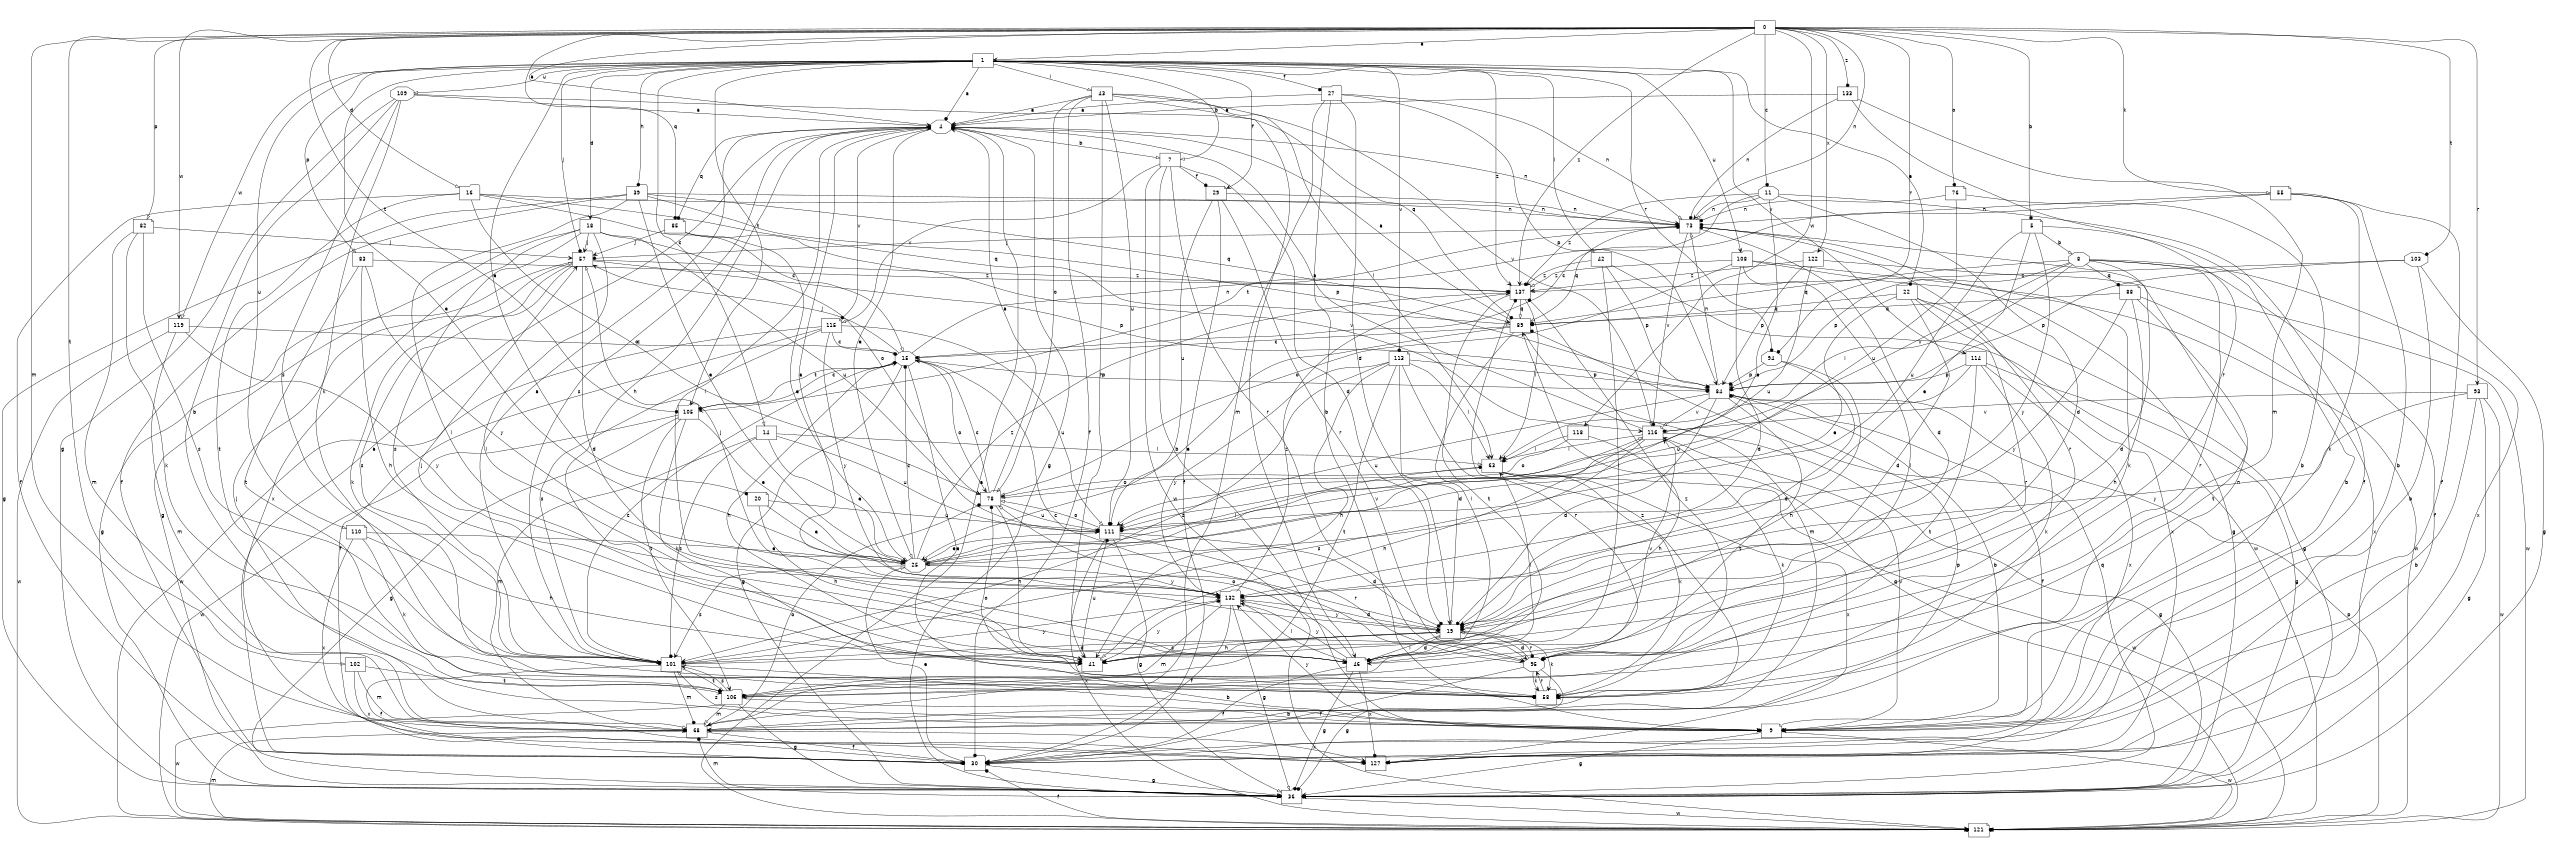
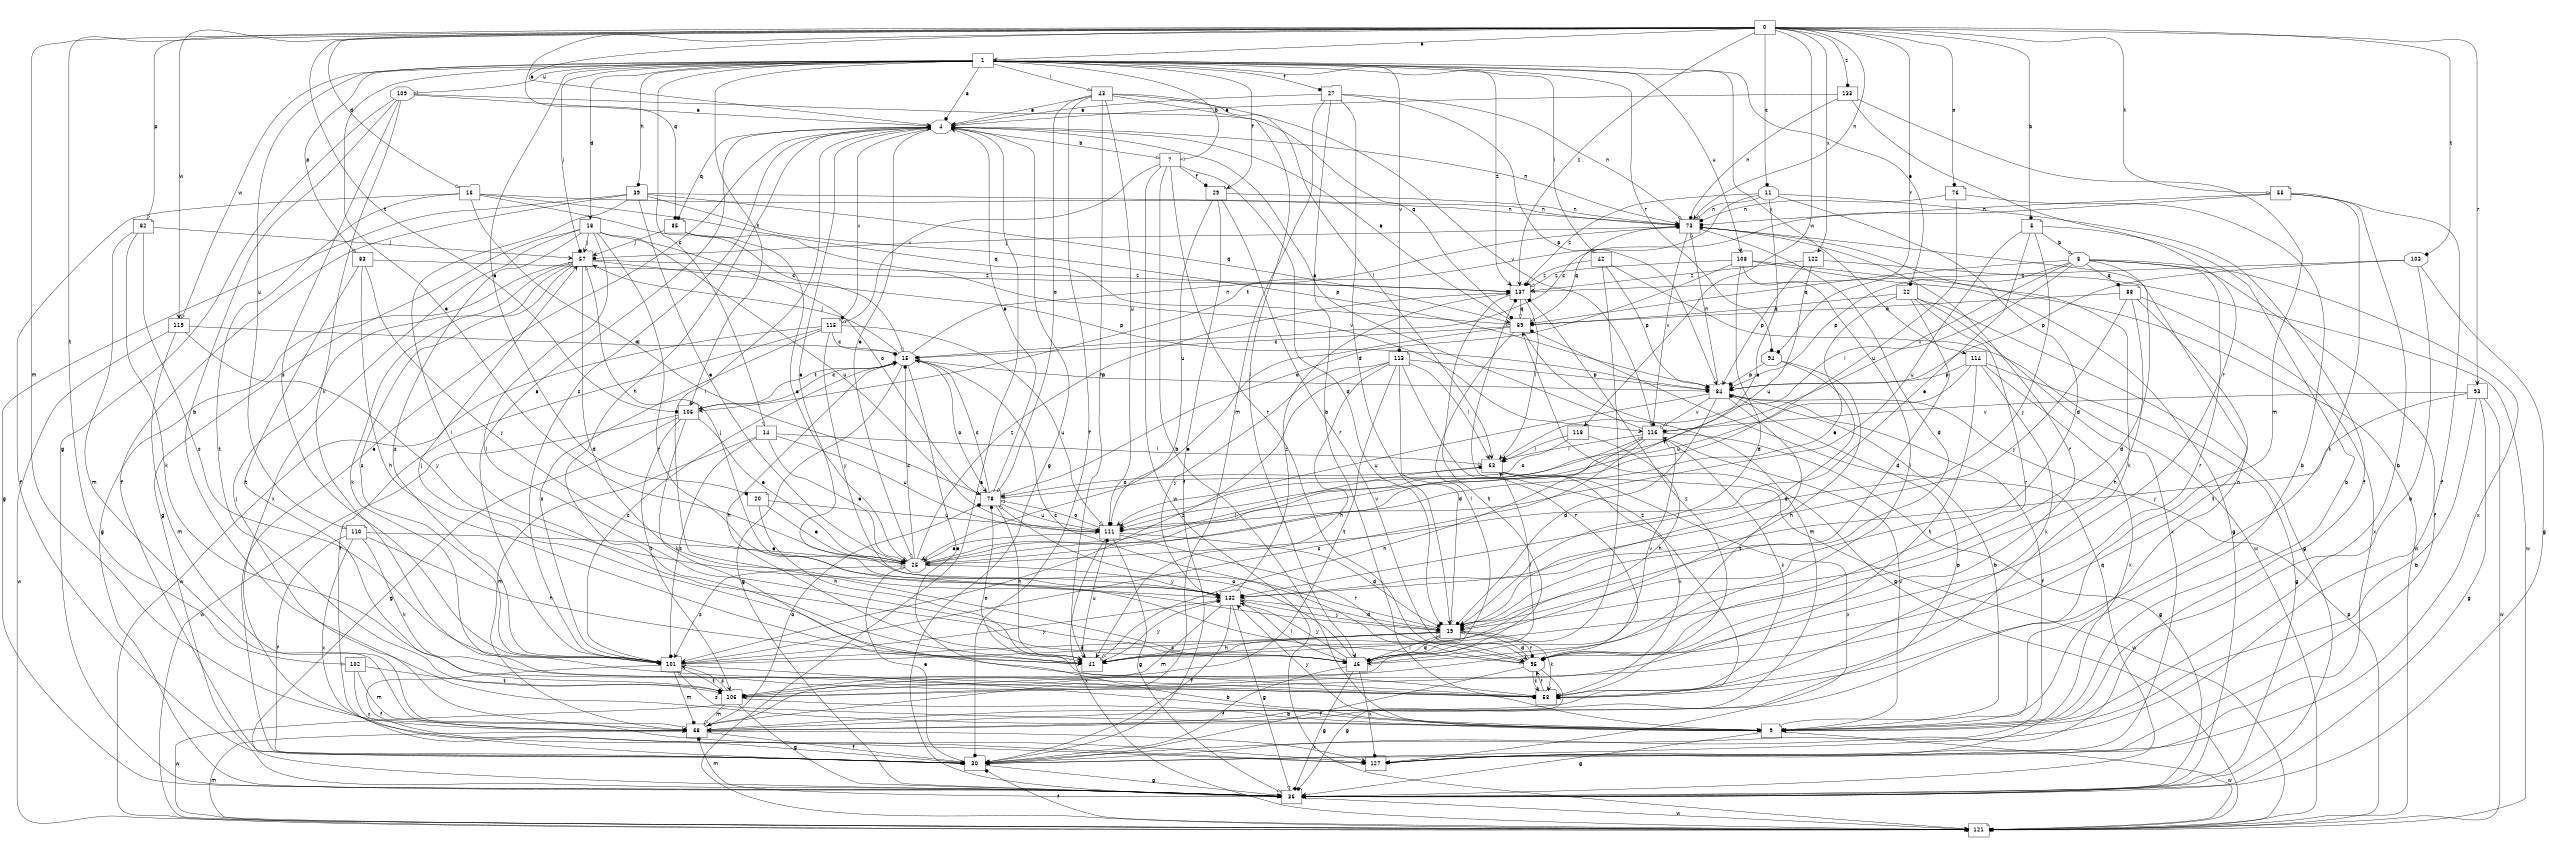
(797, 380) -> (797, 380)
none -> (1123, 597)
none -> (497, 754)
